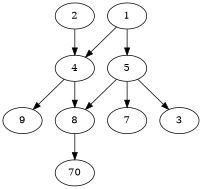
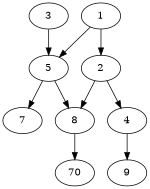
(104, 40) -> (101, 39)
(75, 91) -> (90, 91)
(151, 92) -> (49, 39)
